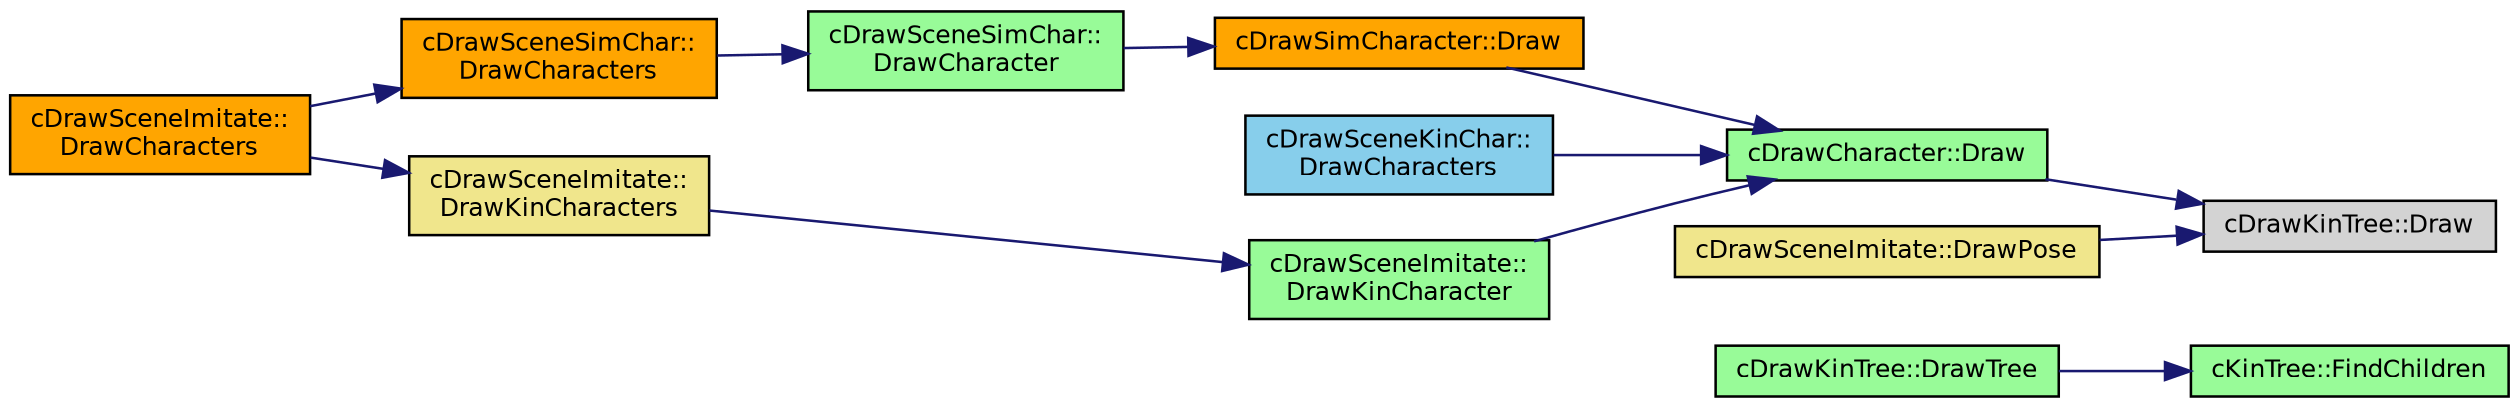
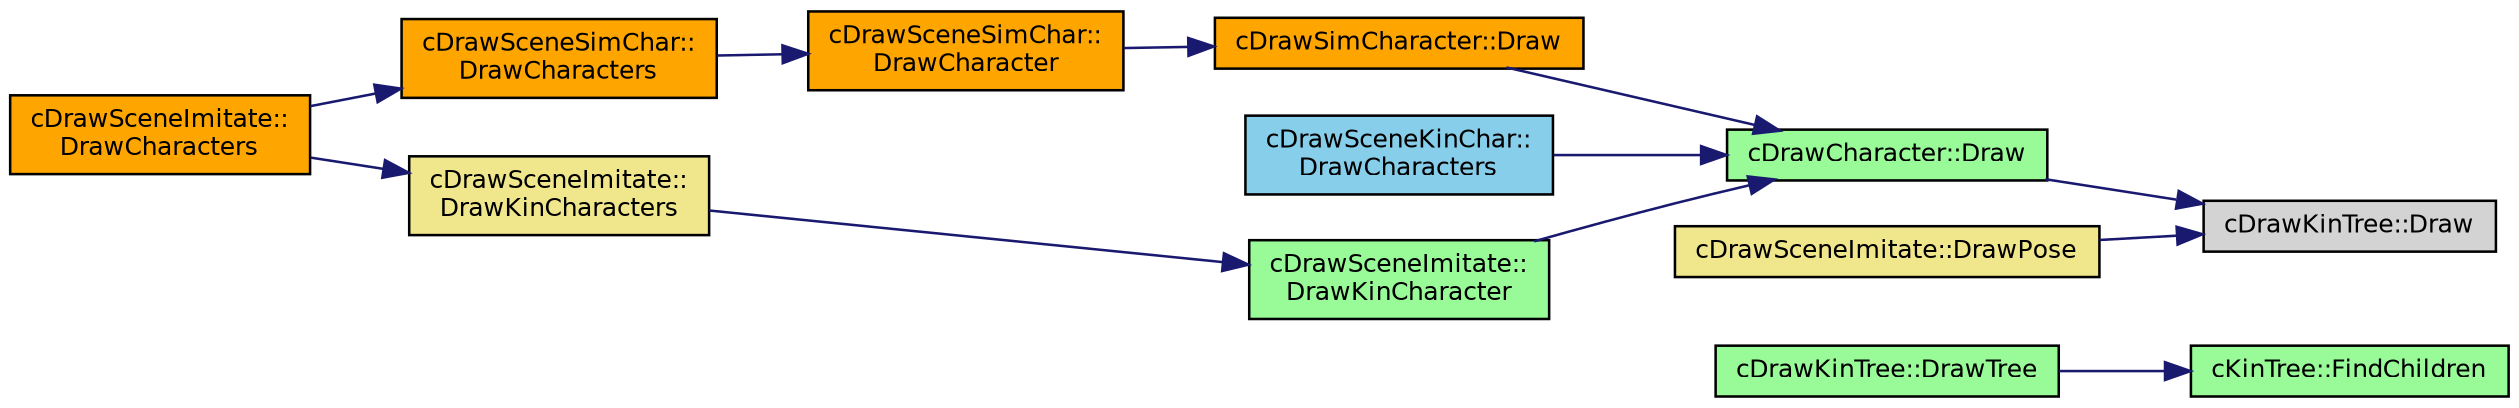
(966, 51) -> (966, 51)
